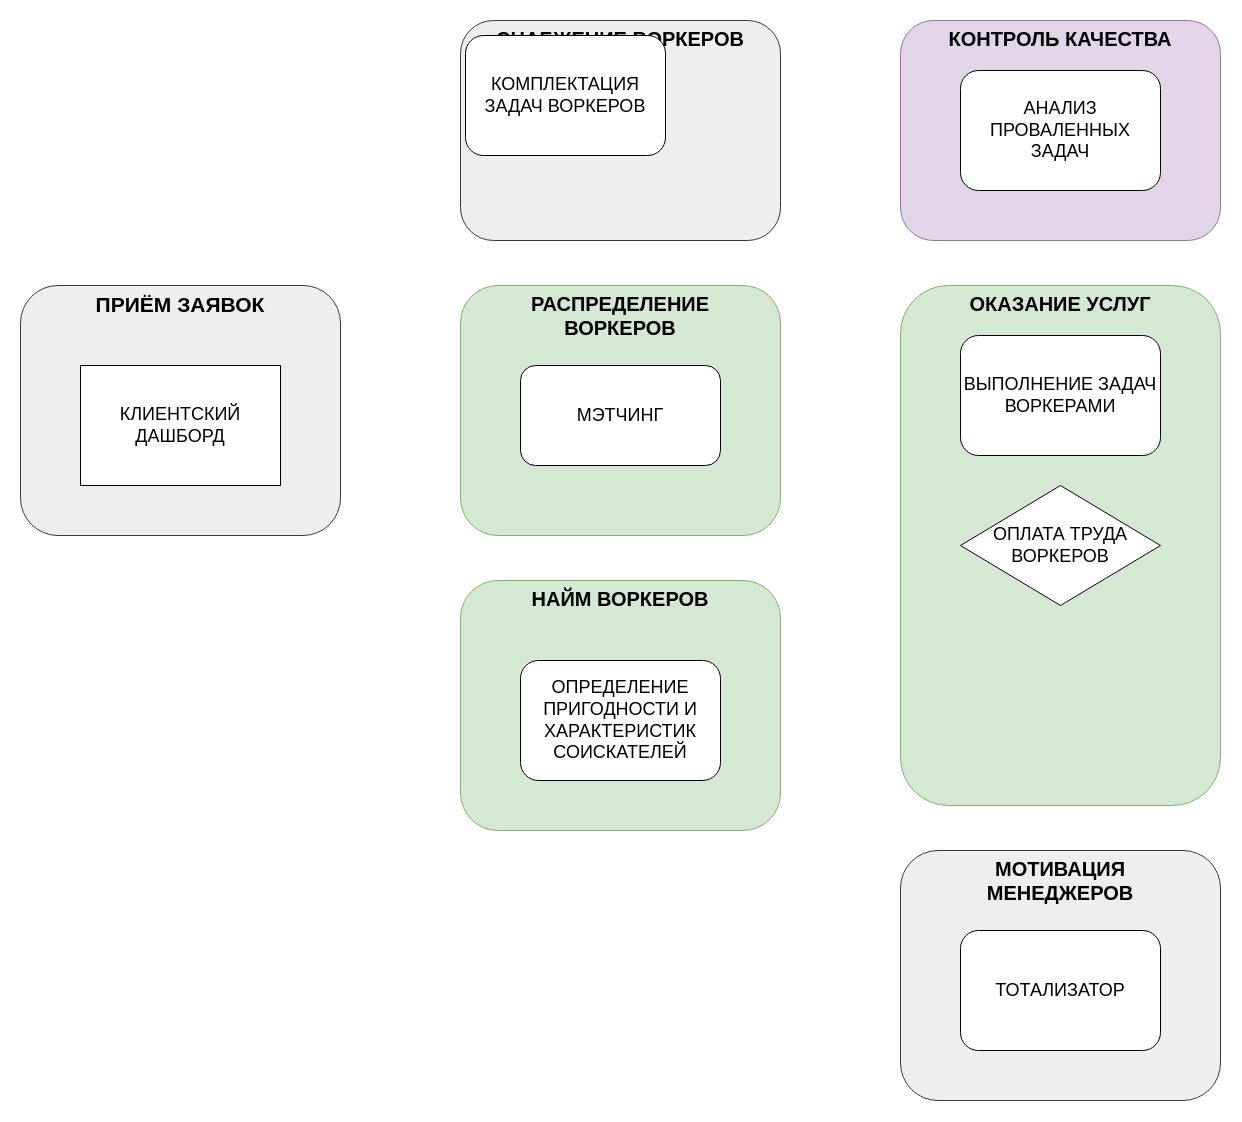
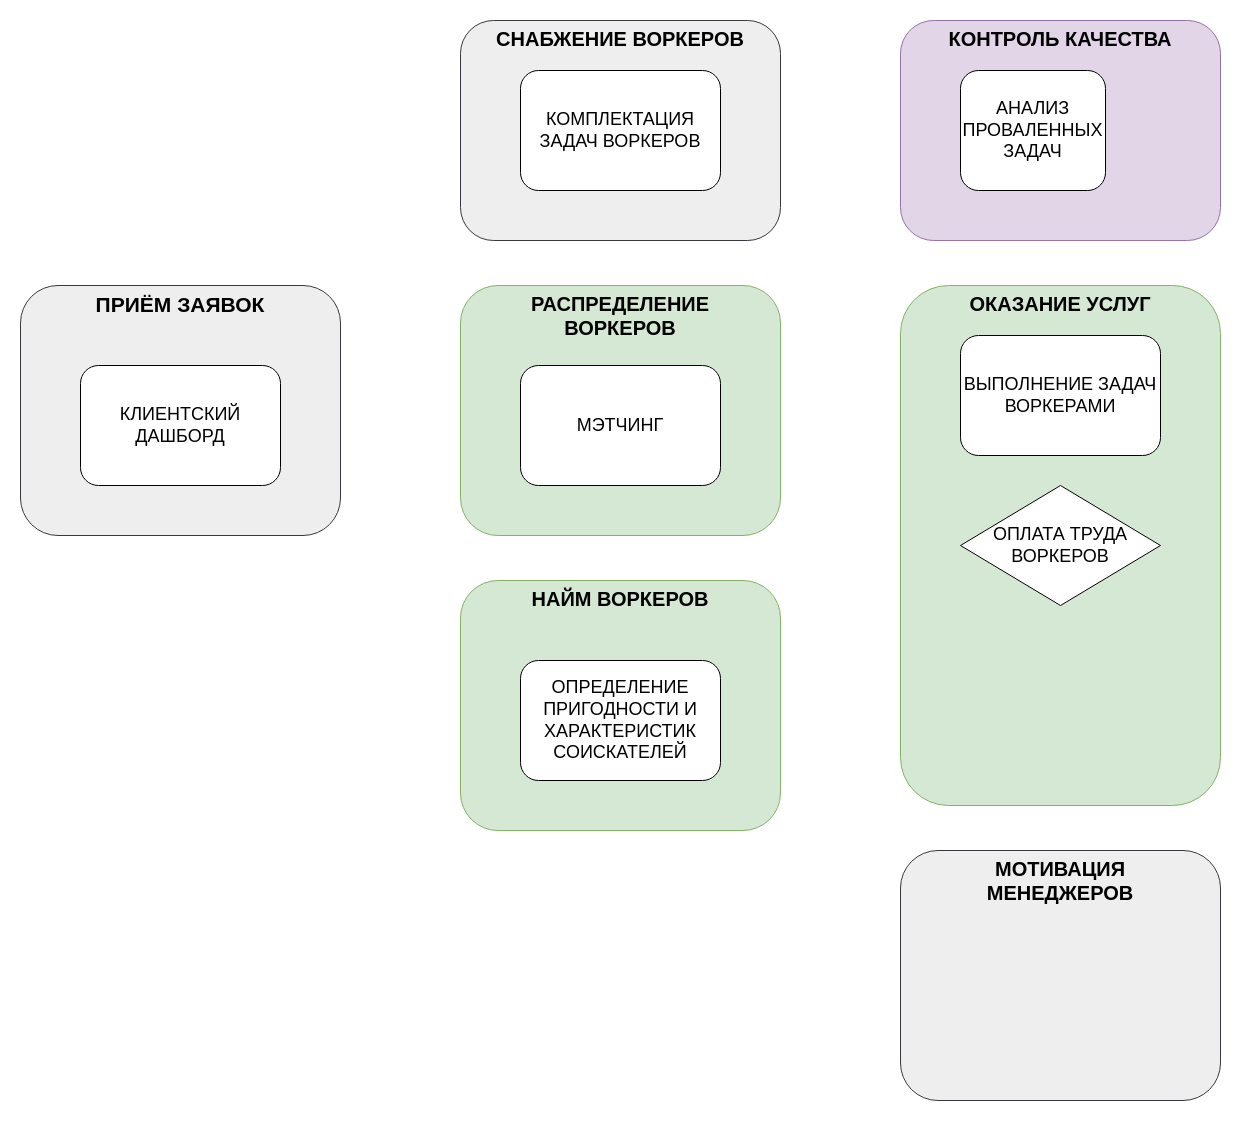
(566, 96) -> (621, 131)
(1061, 131) -> (1033, 131)
(621, 416) -> (621, 426)
(181, 426) -> (181, 426)
(1061, 991) -> none
